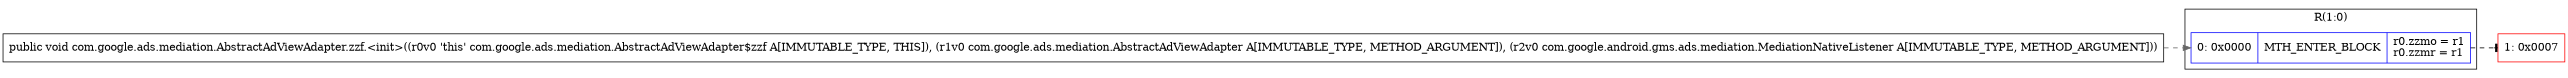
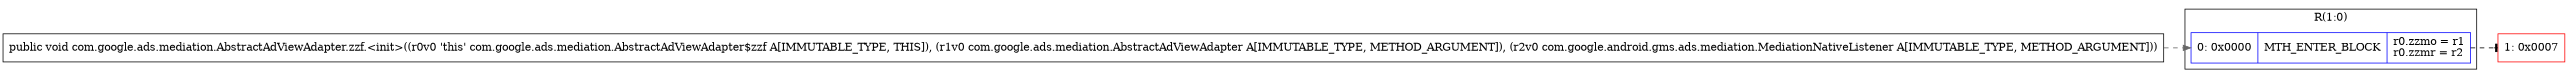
(2428, 53) -> (2428, 53)
